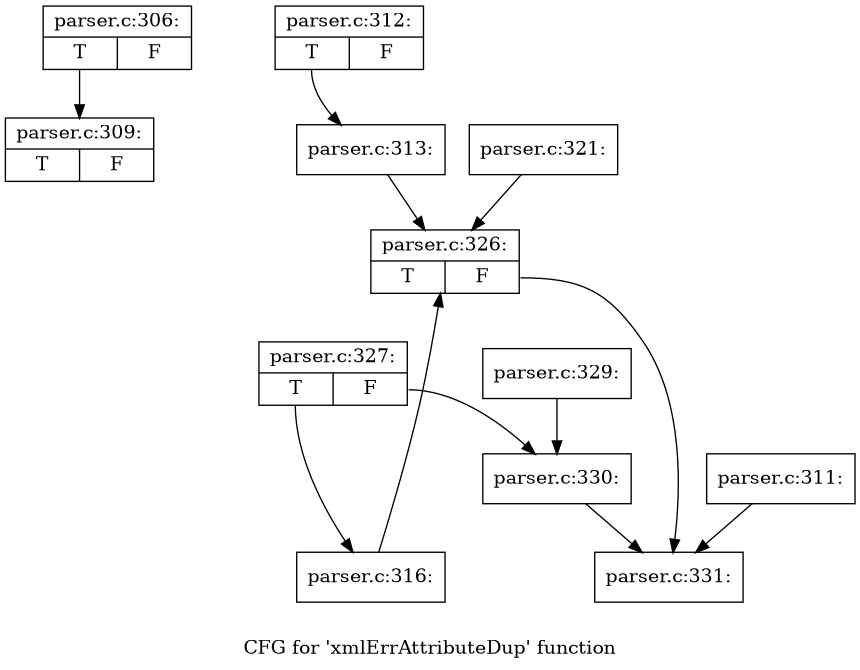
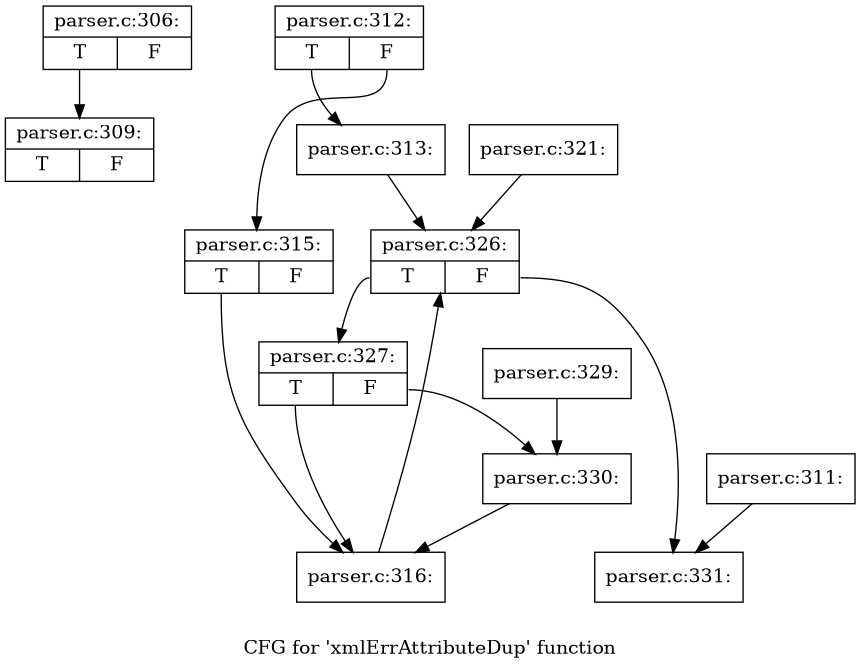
none -> (259, 262)
none -> (351, 300)
(608, 523) -> (469, 525)
